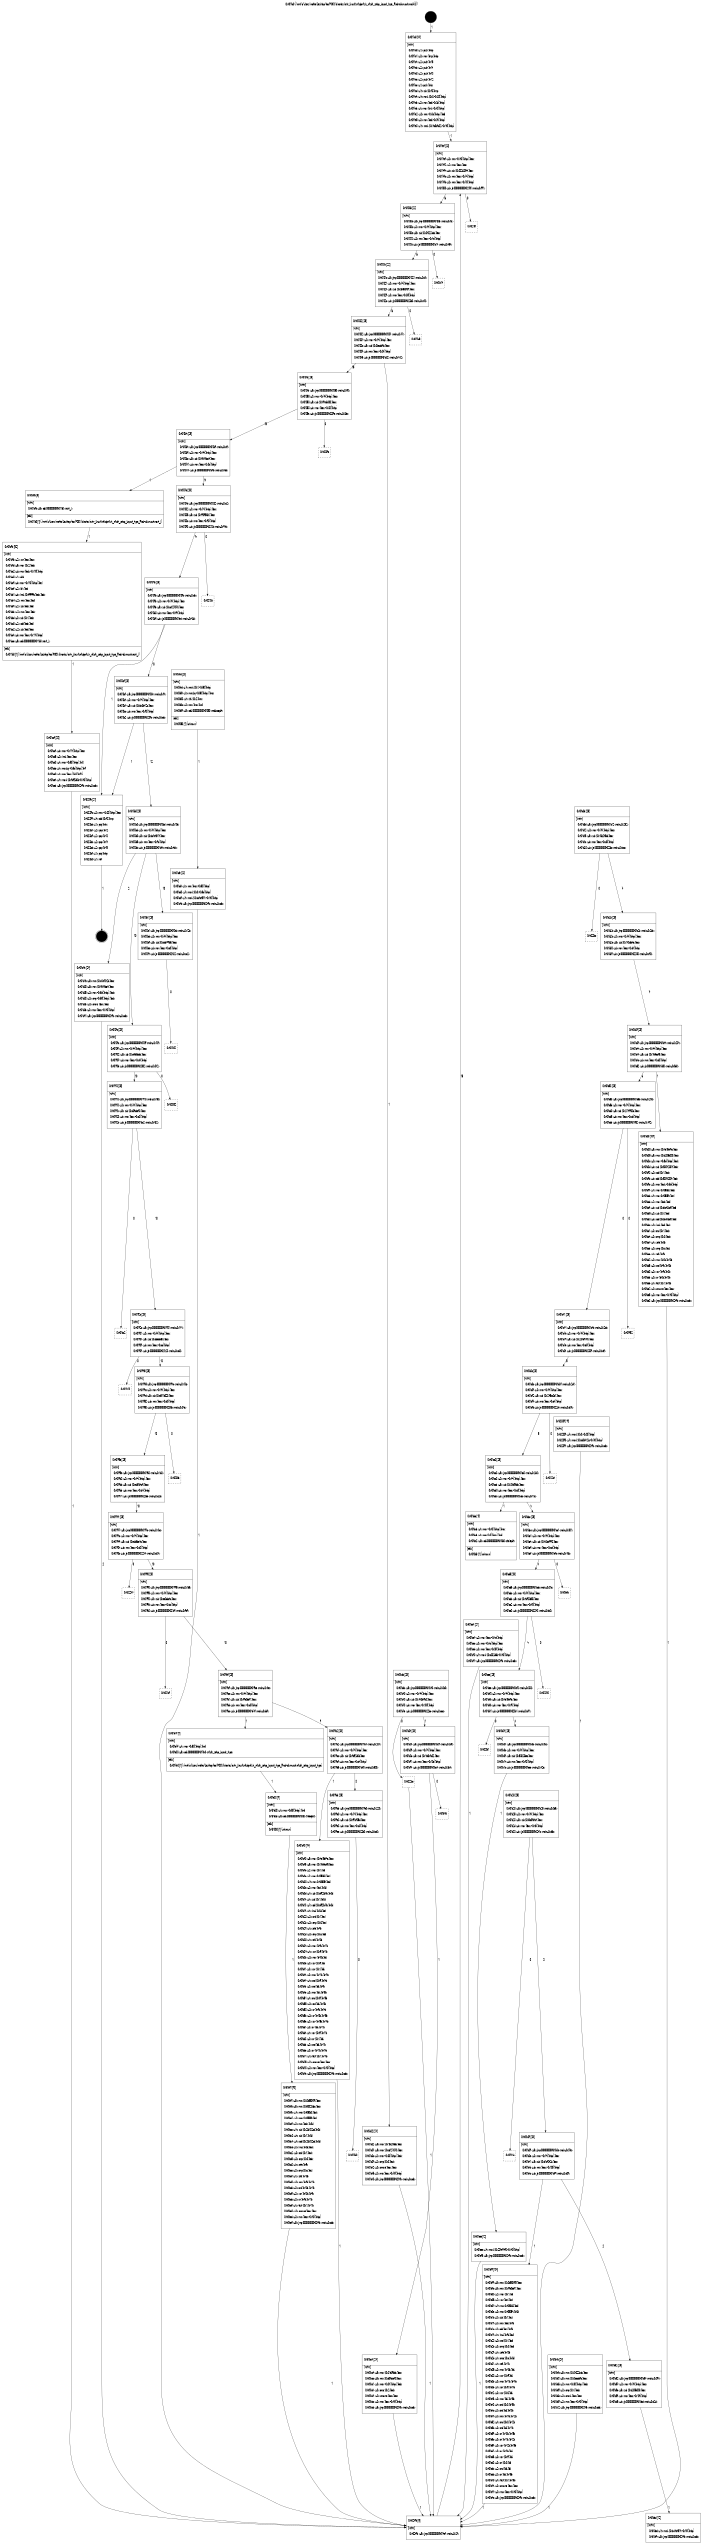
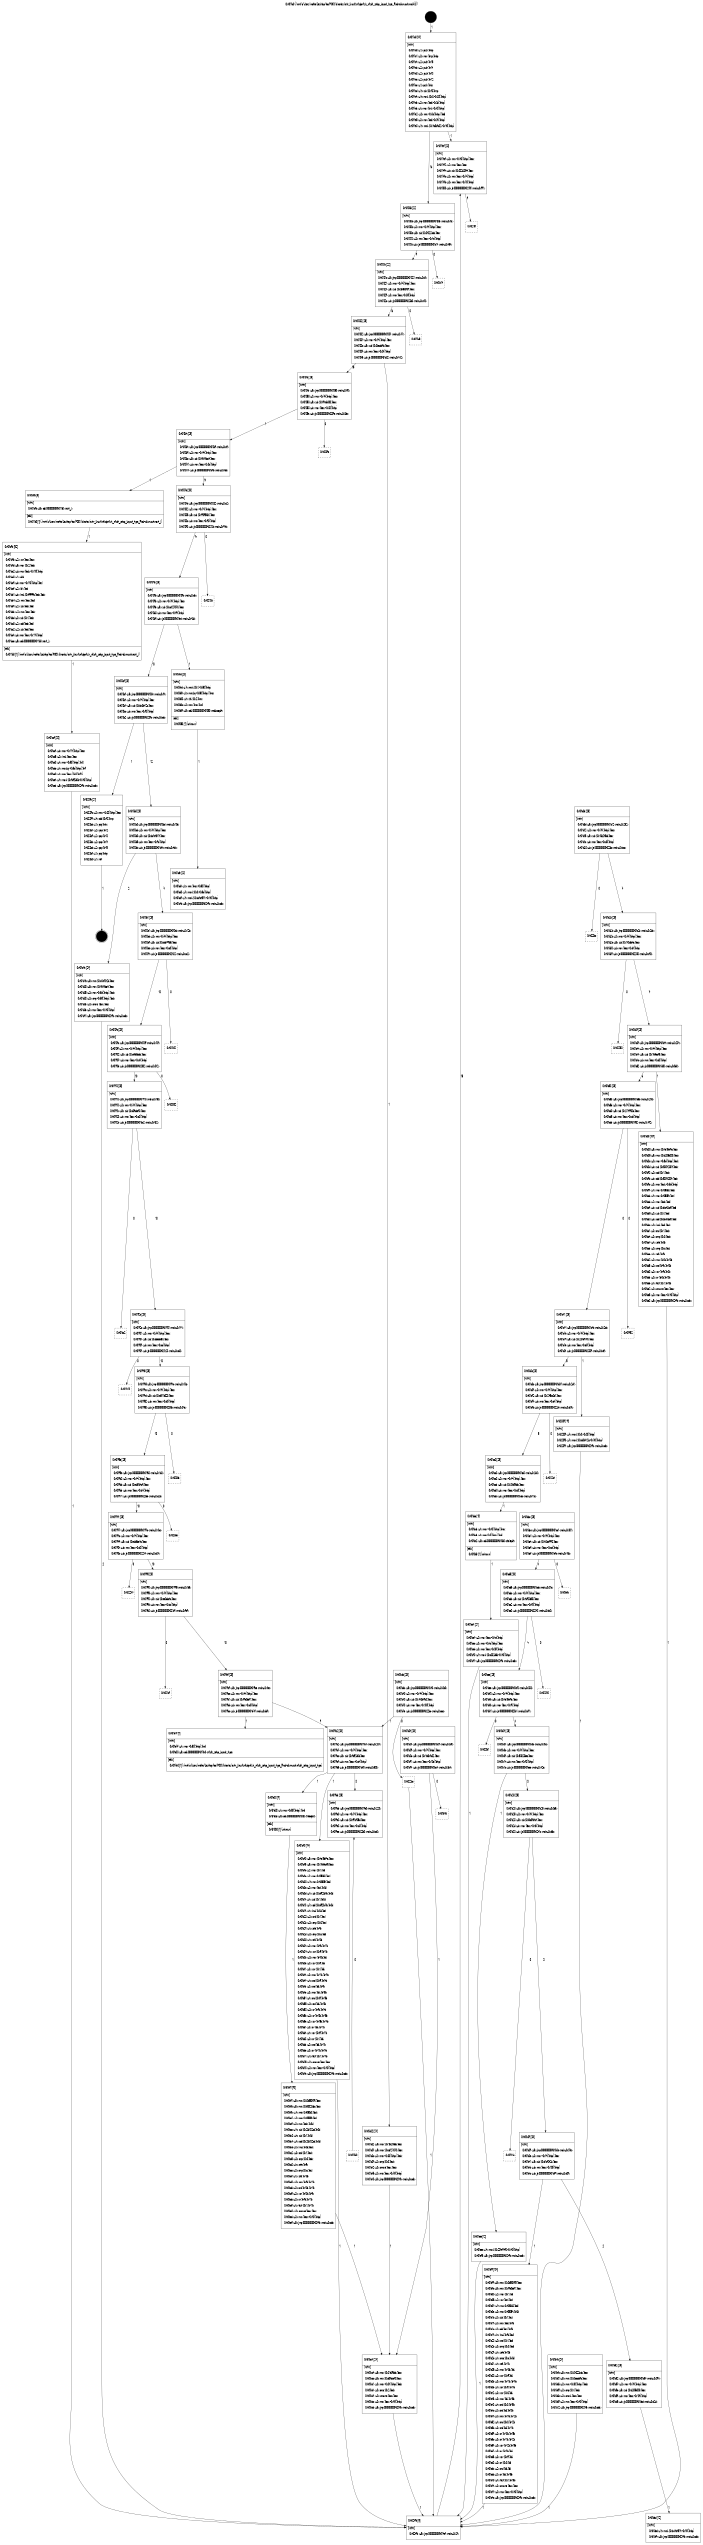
(444, 198) -> (429, 166)
(467, 199) -> (467, 199)
(416, 255) -> (416, 255)
(265, 424) -> (265, 424)
(106, 692) -> (183, 646)
(164, 889) -> (164, 889)
(131, 937) -> (150, 991)
none -> (618, 1048)
none -> (582, 1386)
(529, 1506) -> none
none -> (173, 1536)
none -> (491, 1589)
(424, 1721) -> (389, 1720)
(268, 1781) -> (313, 1779)
none -> (526, 1781)
(161, 1797) -> none
(357, 1993) -> (352, 1995)
(426, 2348) -> (390, 2269)
(285, 2410) -> (361, 2282)
